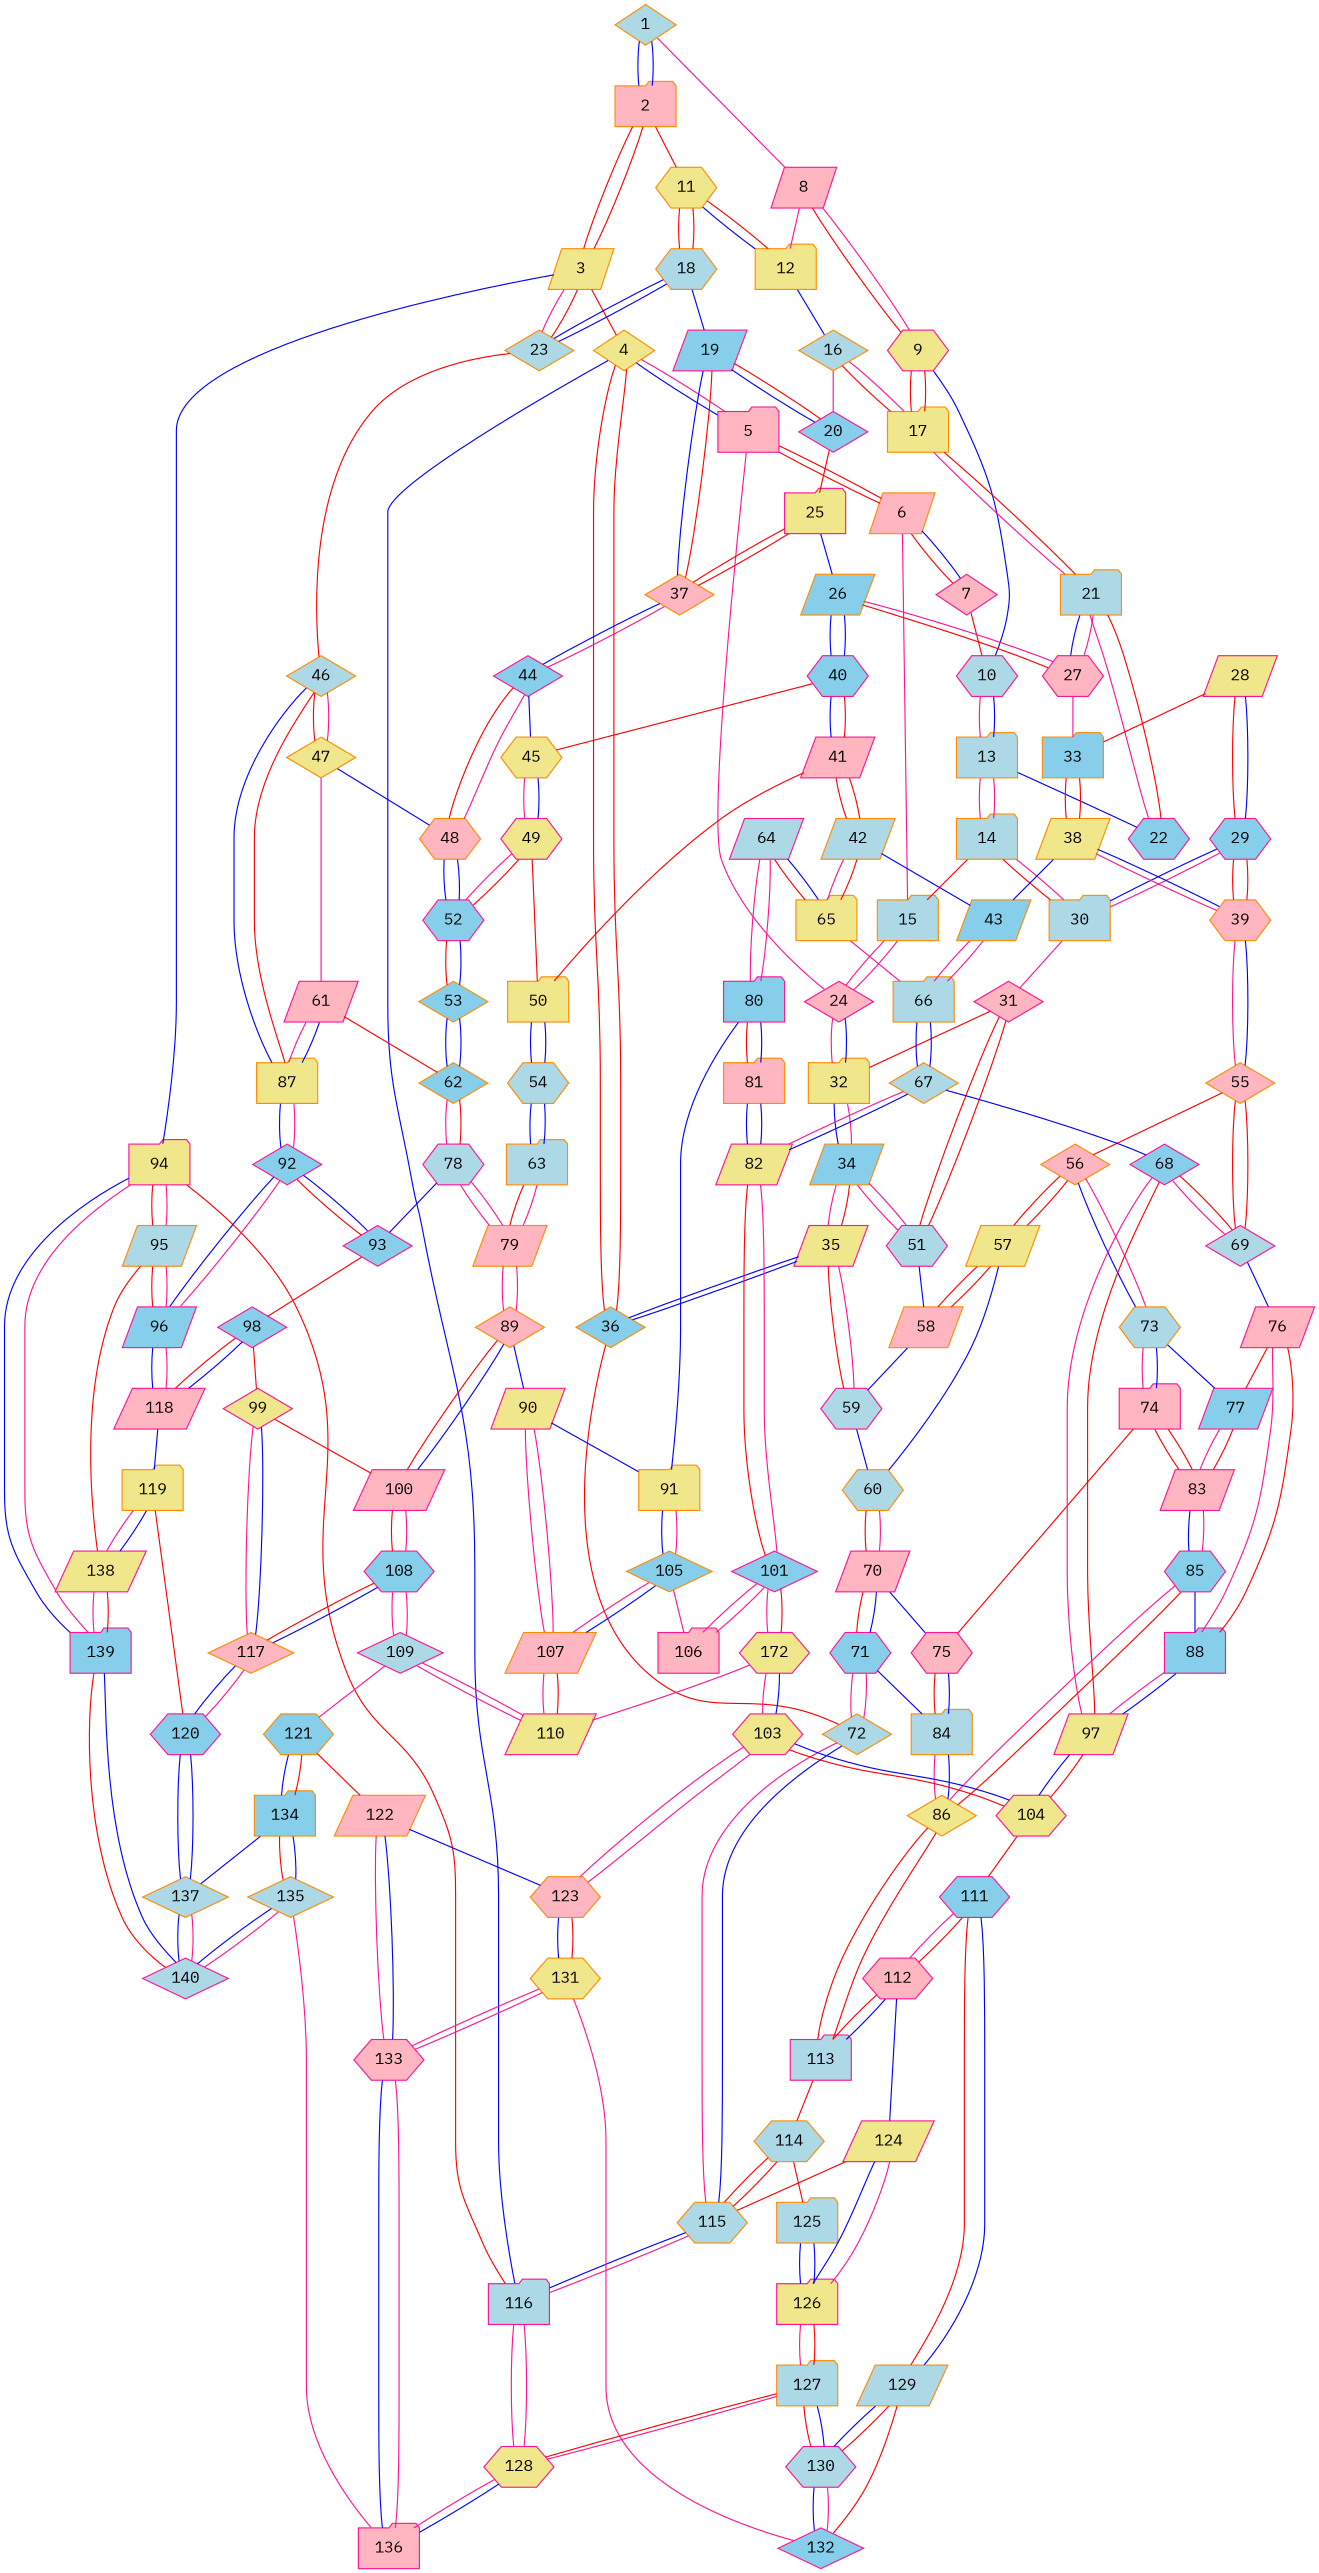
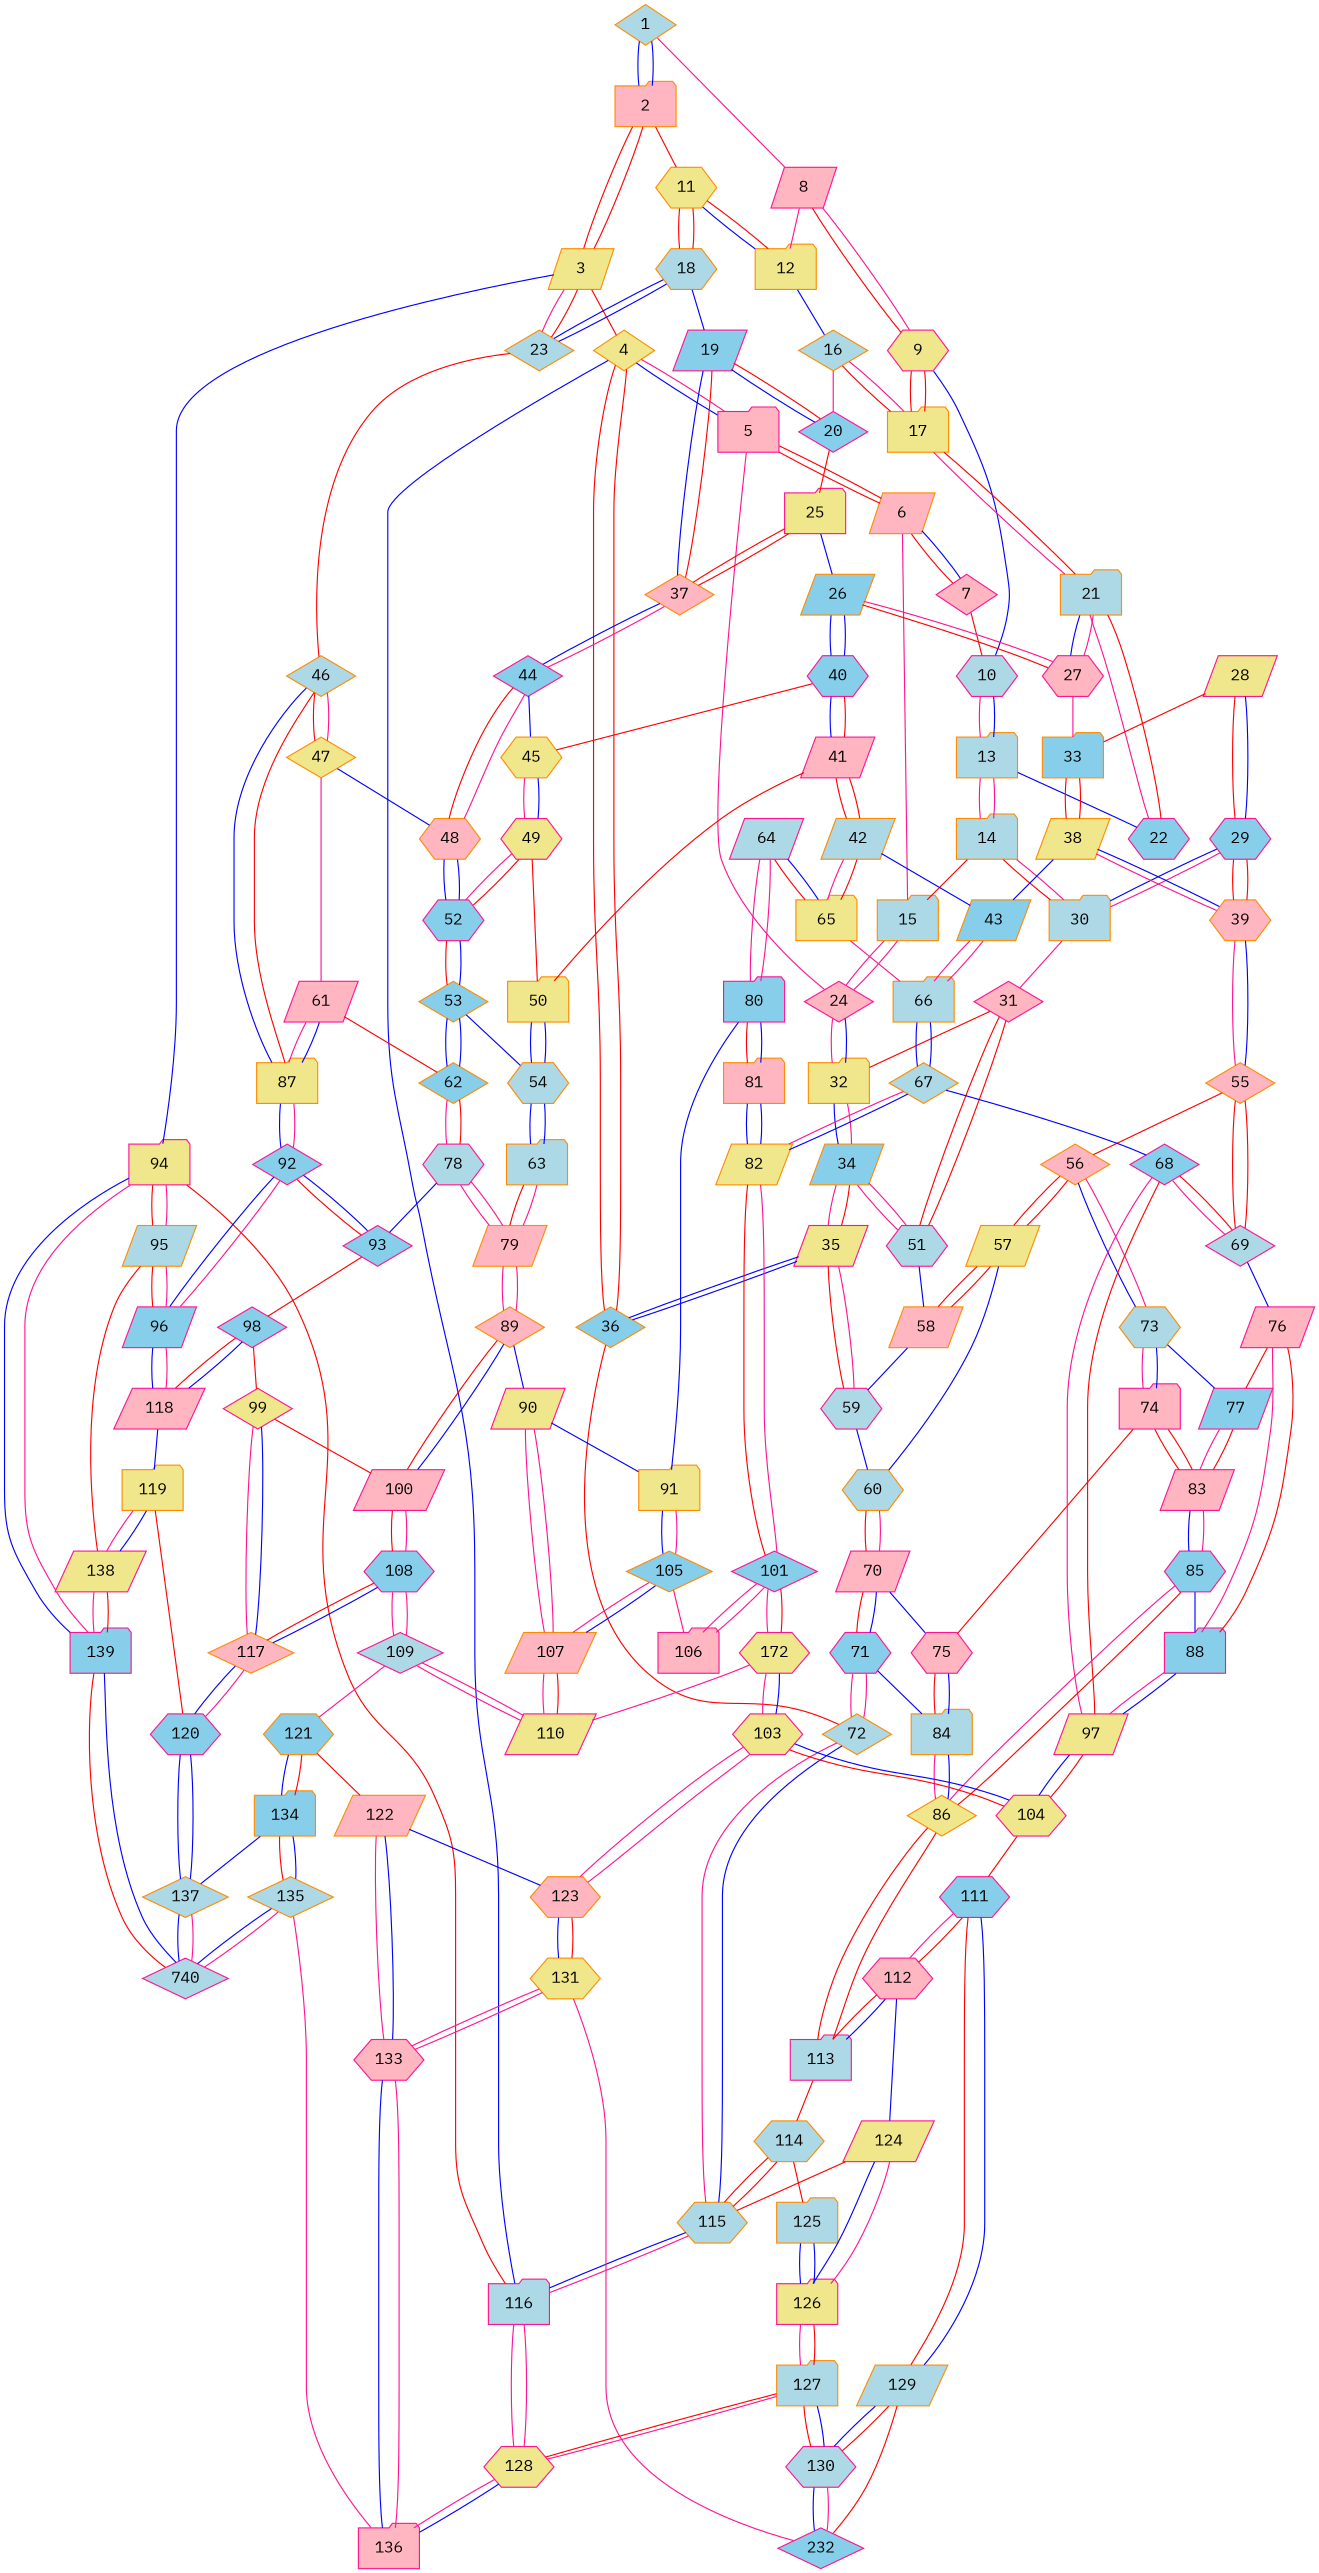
none -> (493, 1040)
(754, 1164) -> (754, 1164)
(185, 1978) -> (185, 1978)
(821, 2548) -> (821, 2548)
